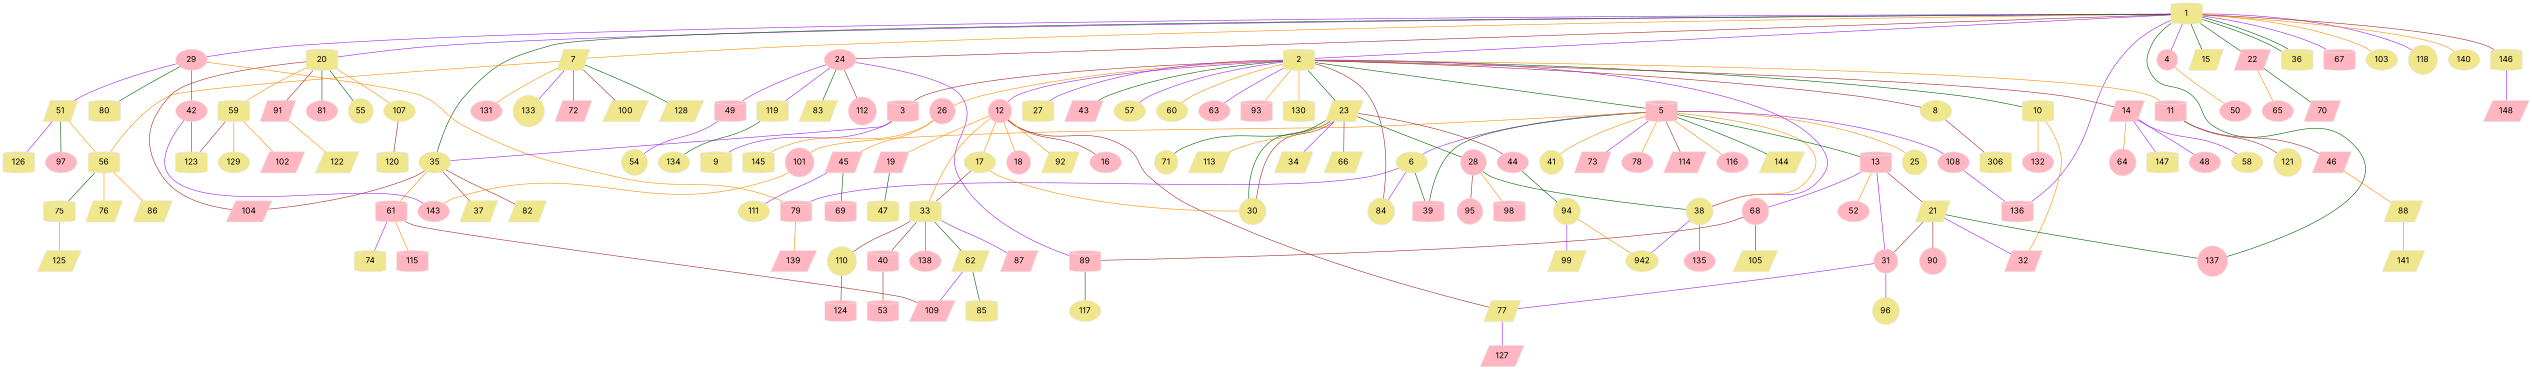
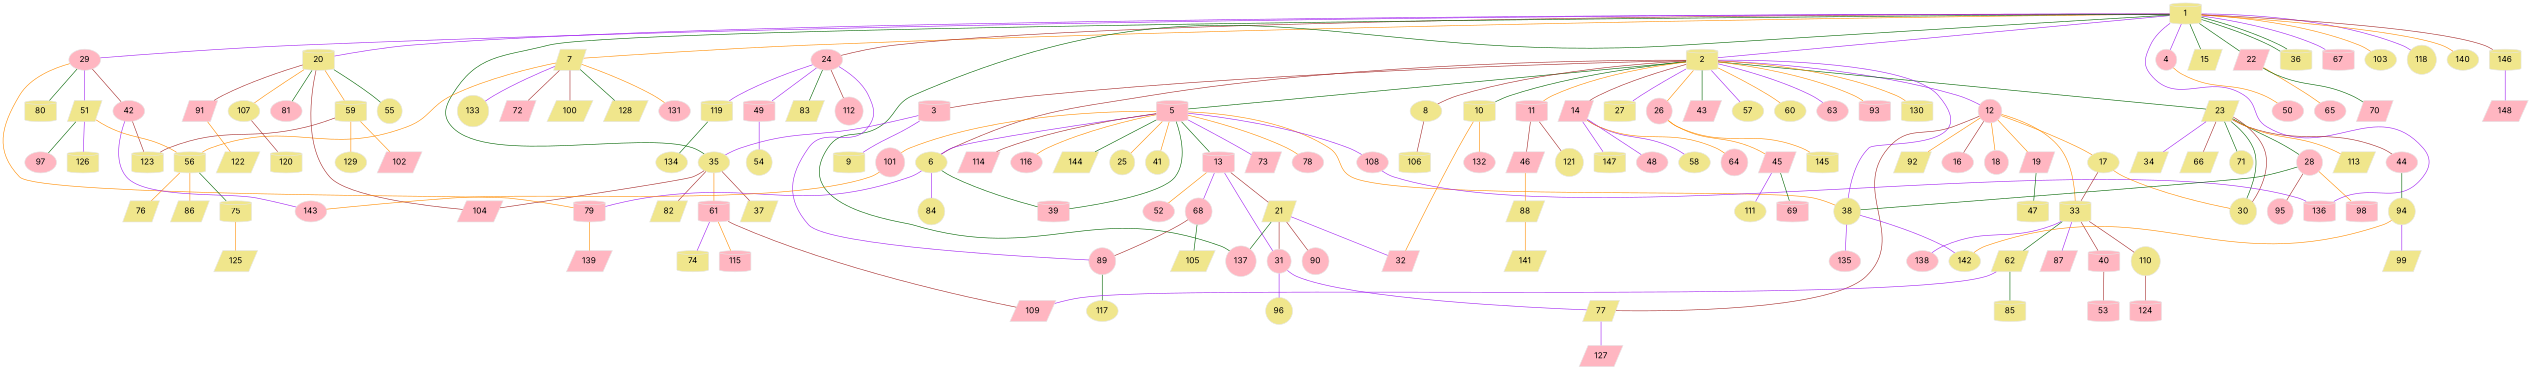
(1376, 111) -> (1234, 84)
(1996, 162) -> (1415, 162)
(1085, 261) -> (1102, 261)
(1642, 261) -> (1965, 261)
